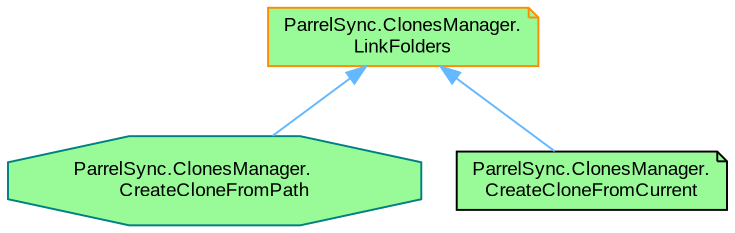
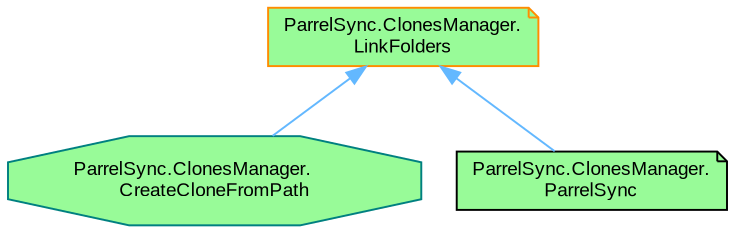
(592, 181) -> (592, 181)
